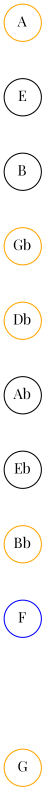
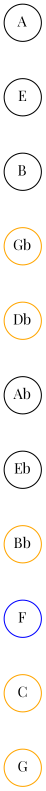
(23, 23) -> (23, 23)
none -> (23, 693)
